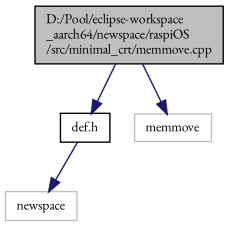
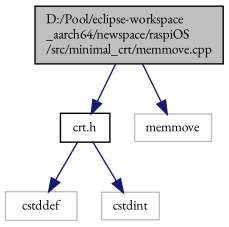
(85, 128) -> (85, 128)
(41, 206) -> (41, 206)
none -> (130, 206)
